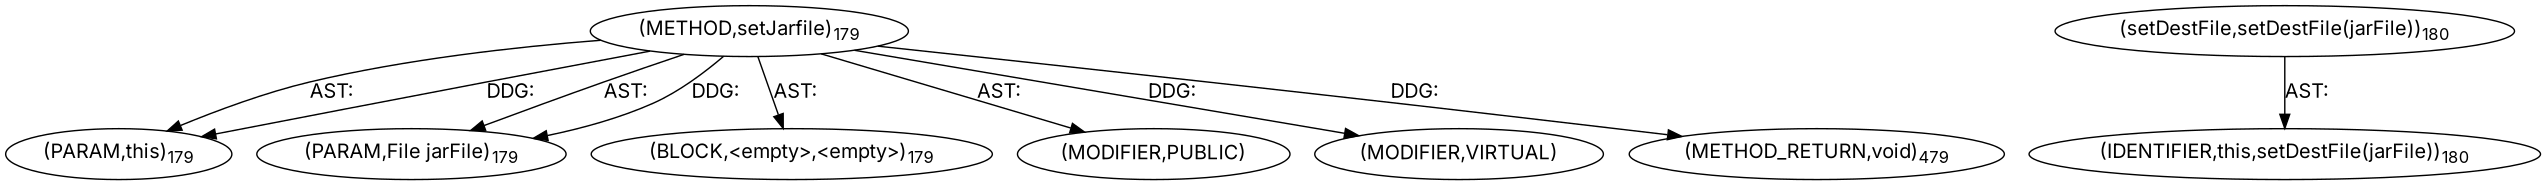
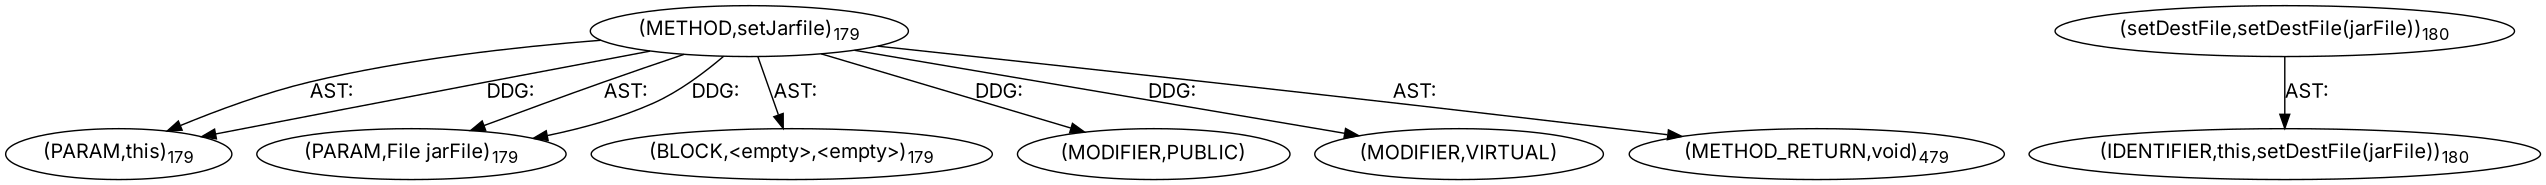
(1002, 93) -> (1002, 93)
(1417, 93) -> (1417, 93)
